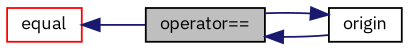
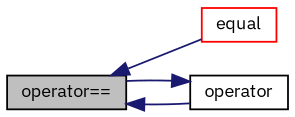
(123, 25) -> (165, 54)
(365, 25) -> (239, 92)
